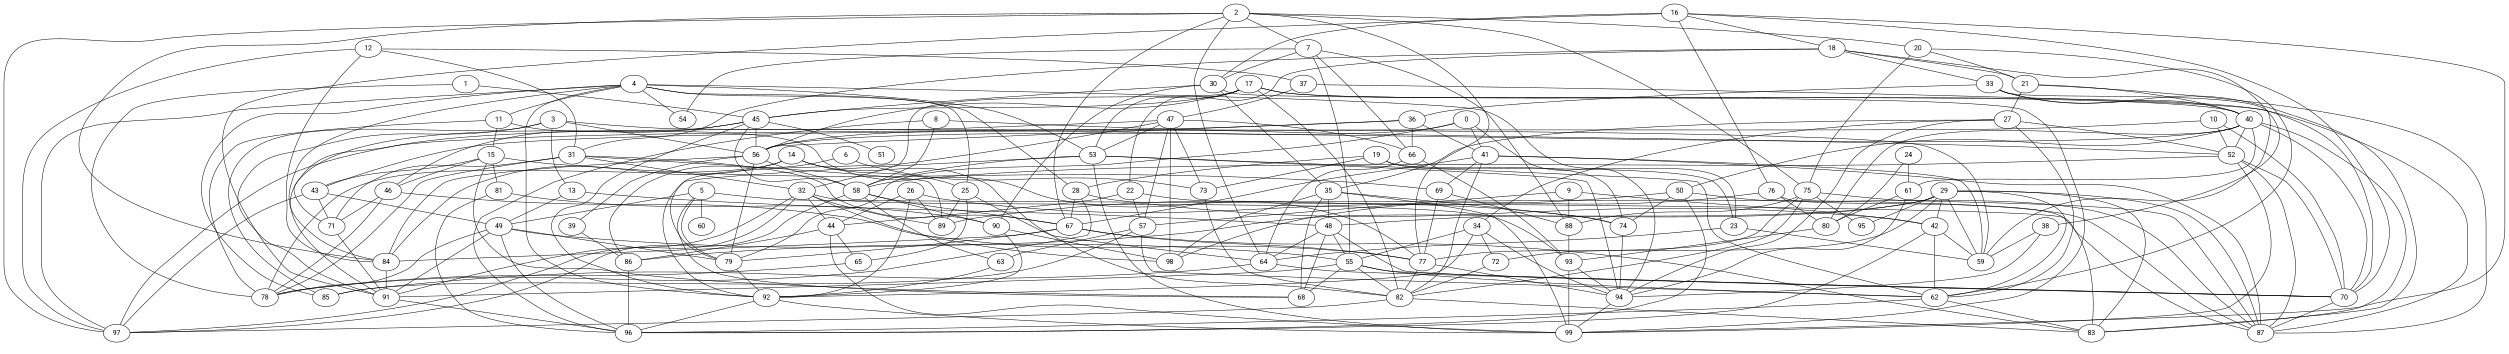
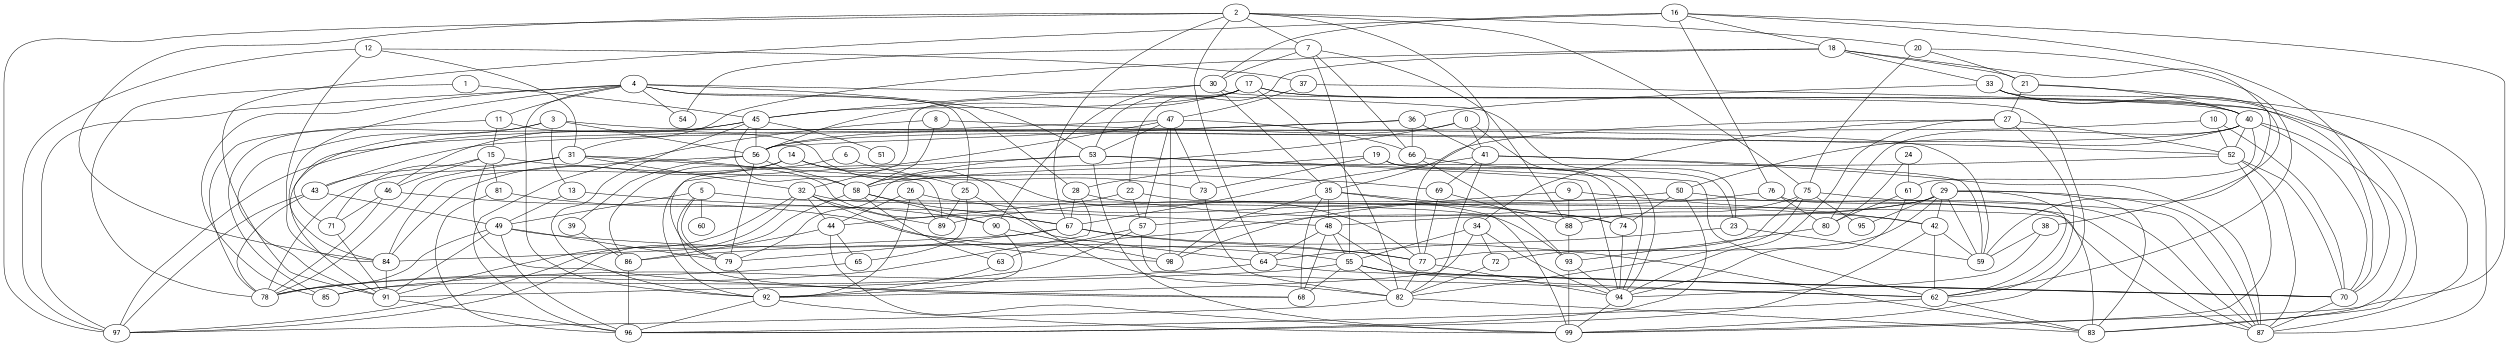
(1319, 177) -> (1612, 180)
(325, 211) -> (251, 235)
